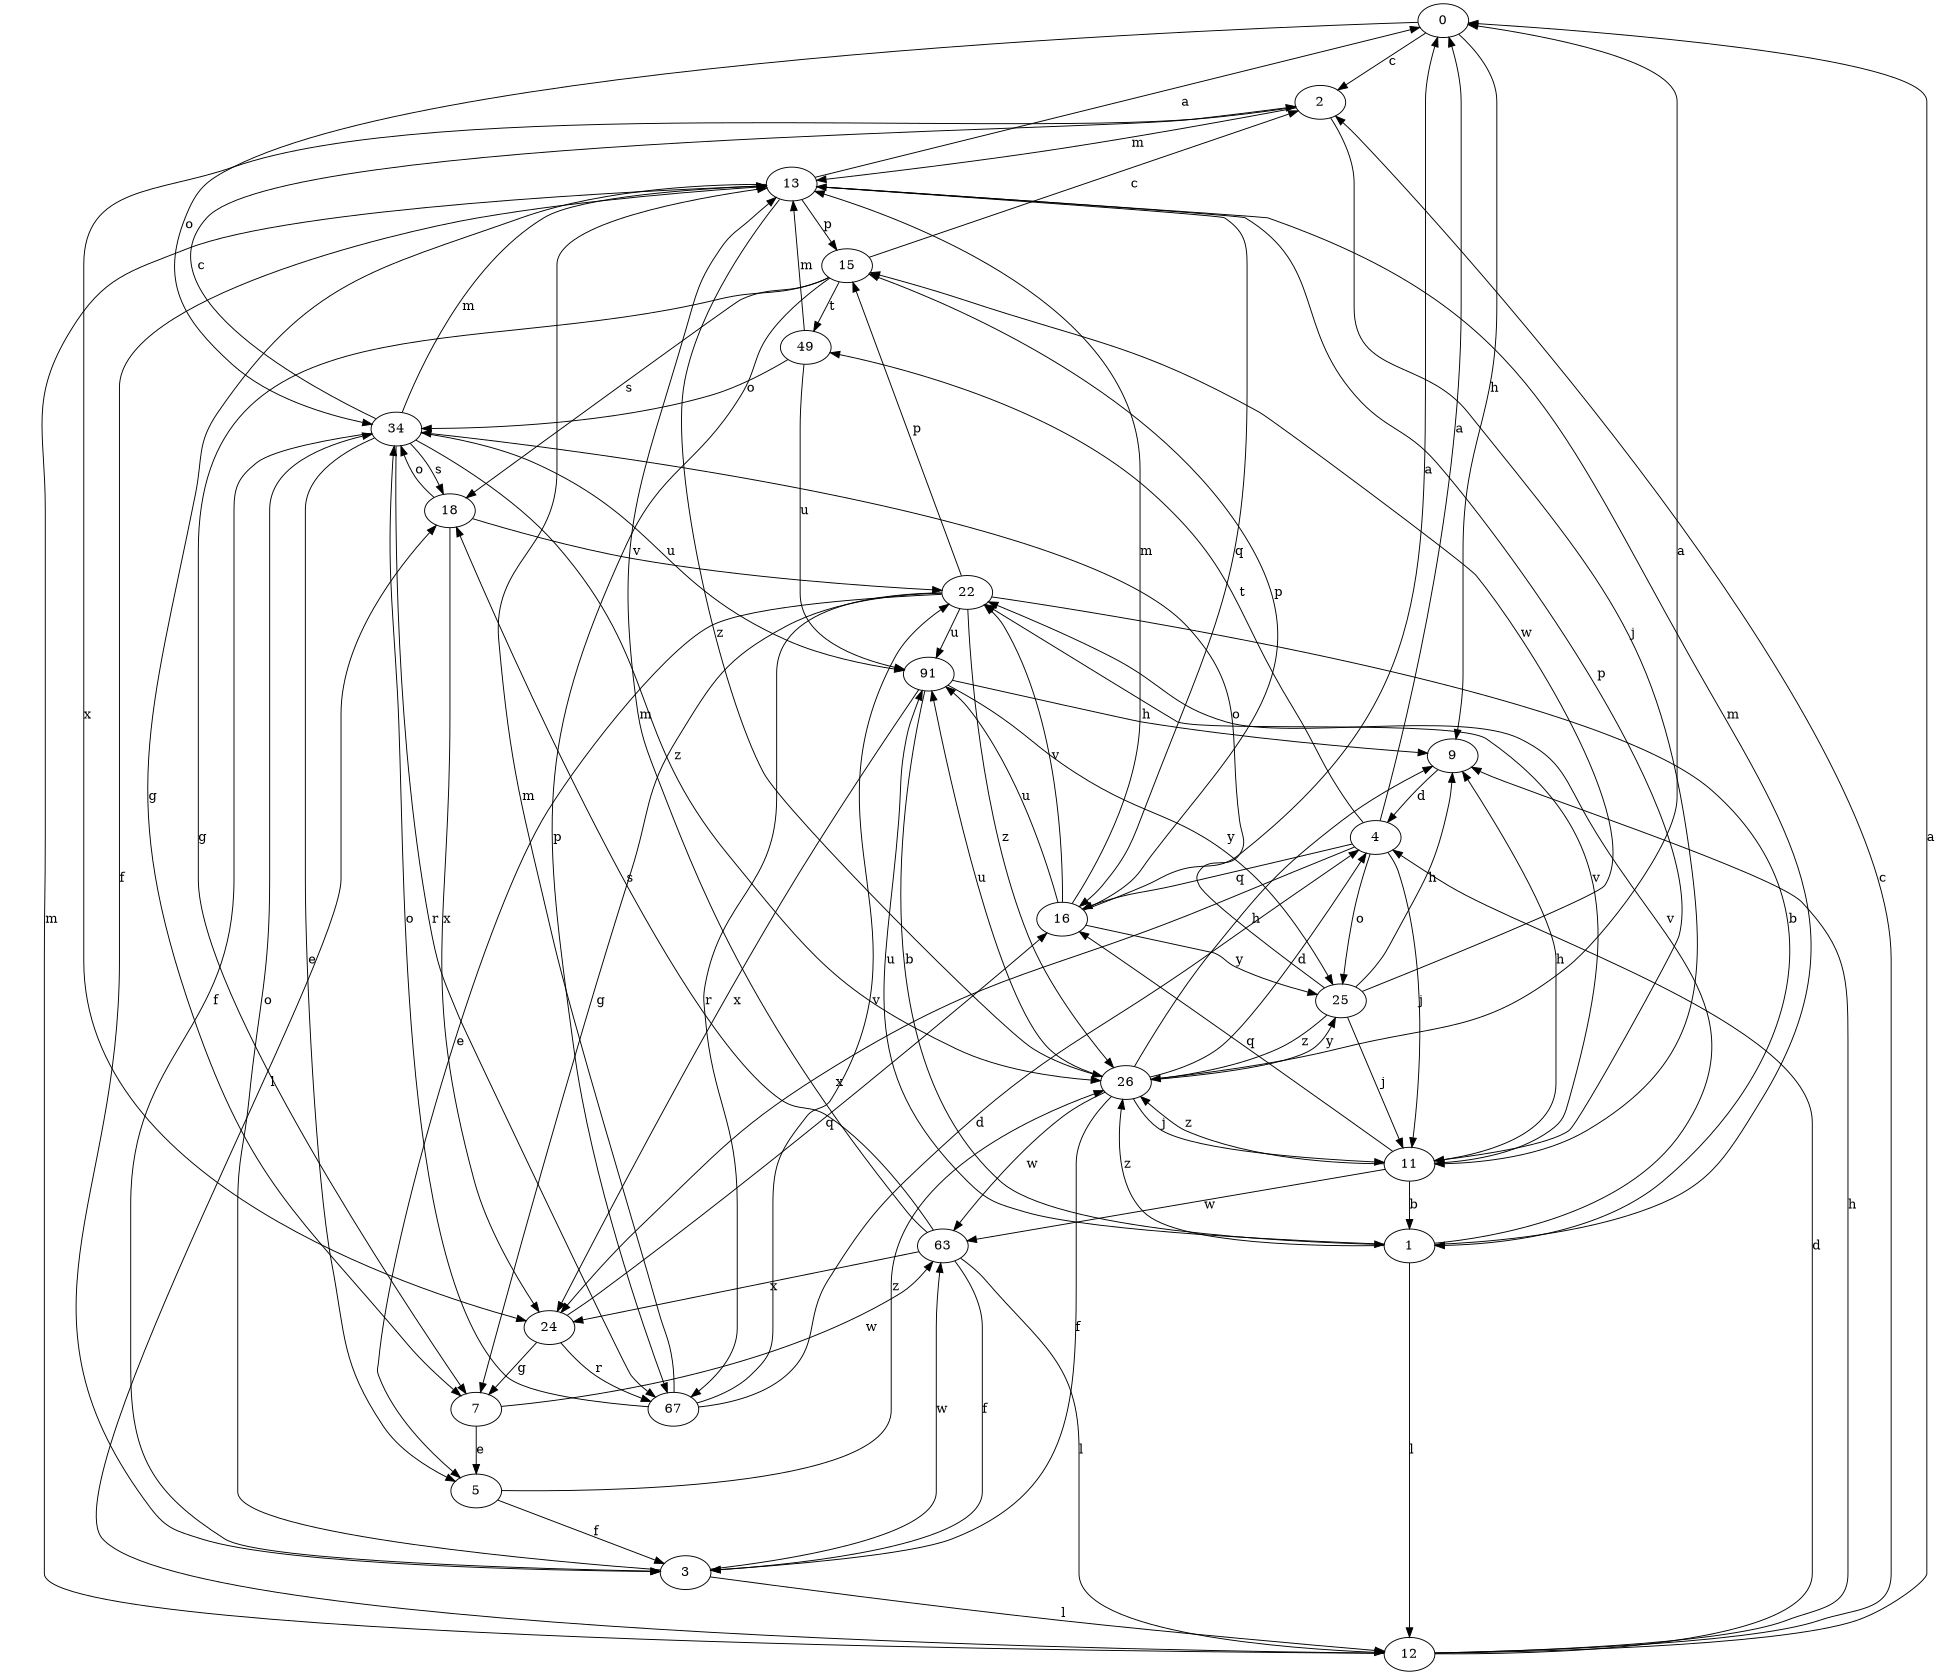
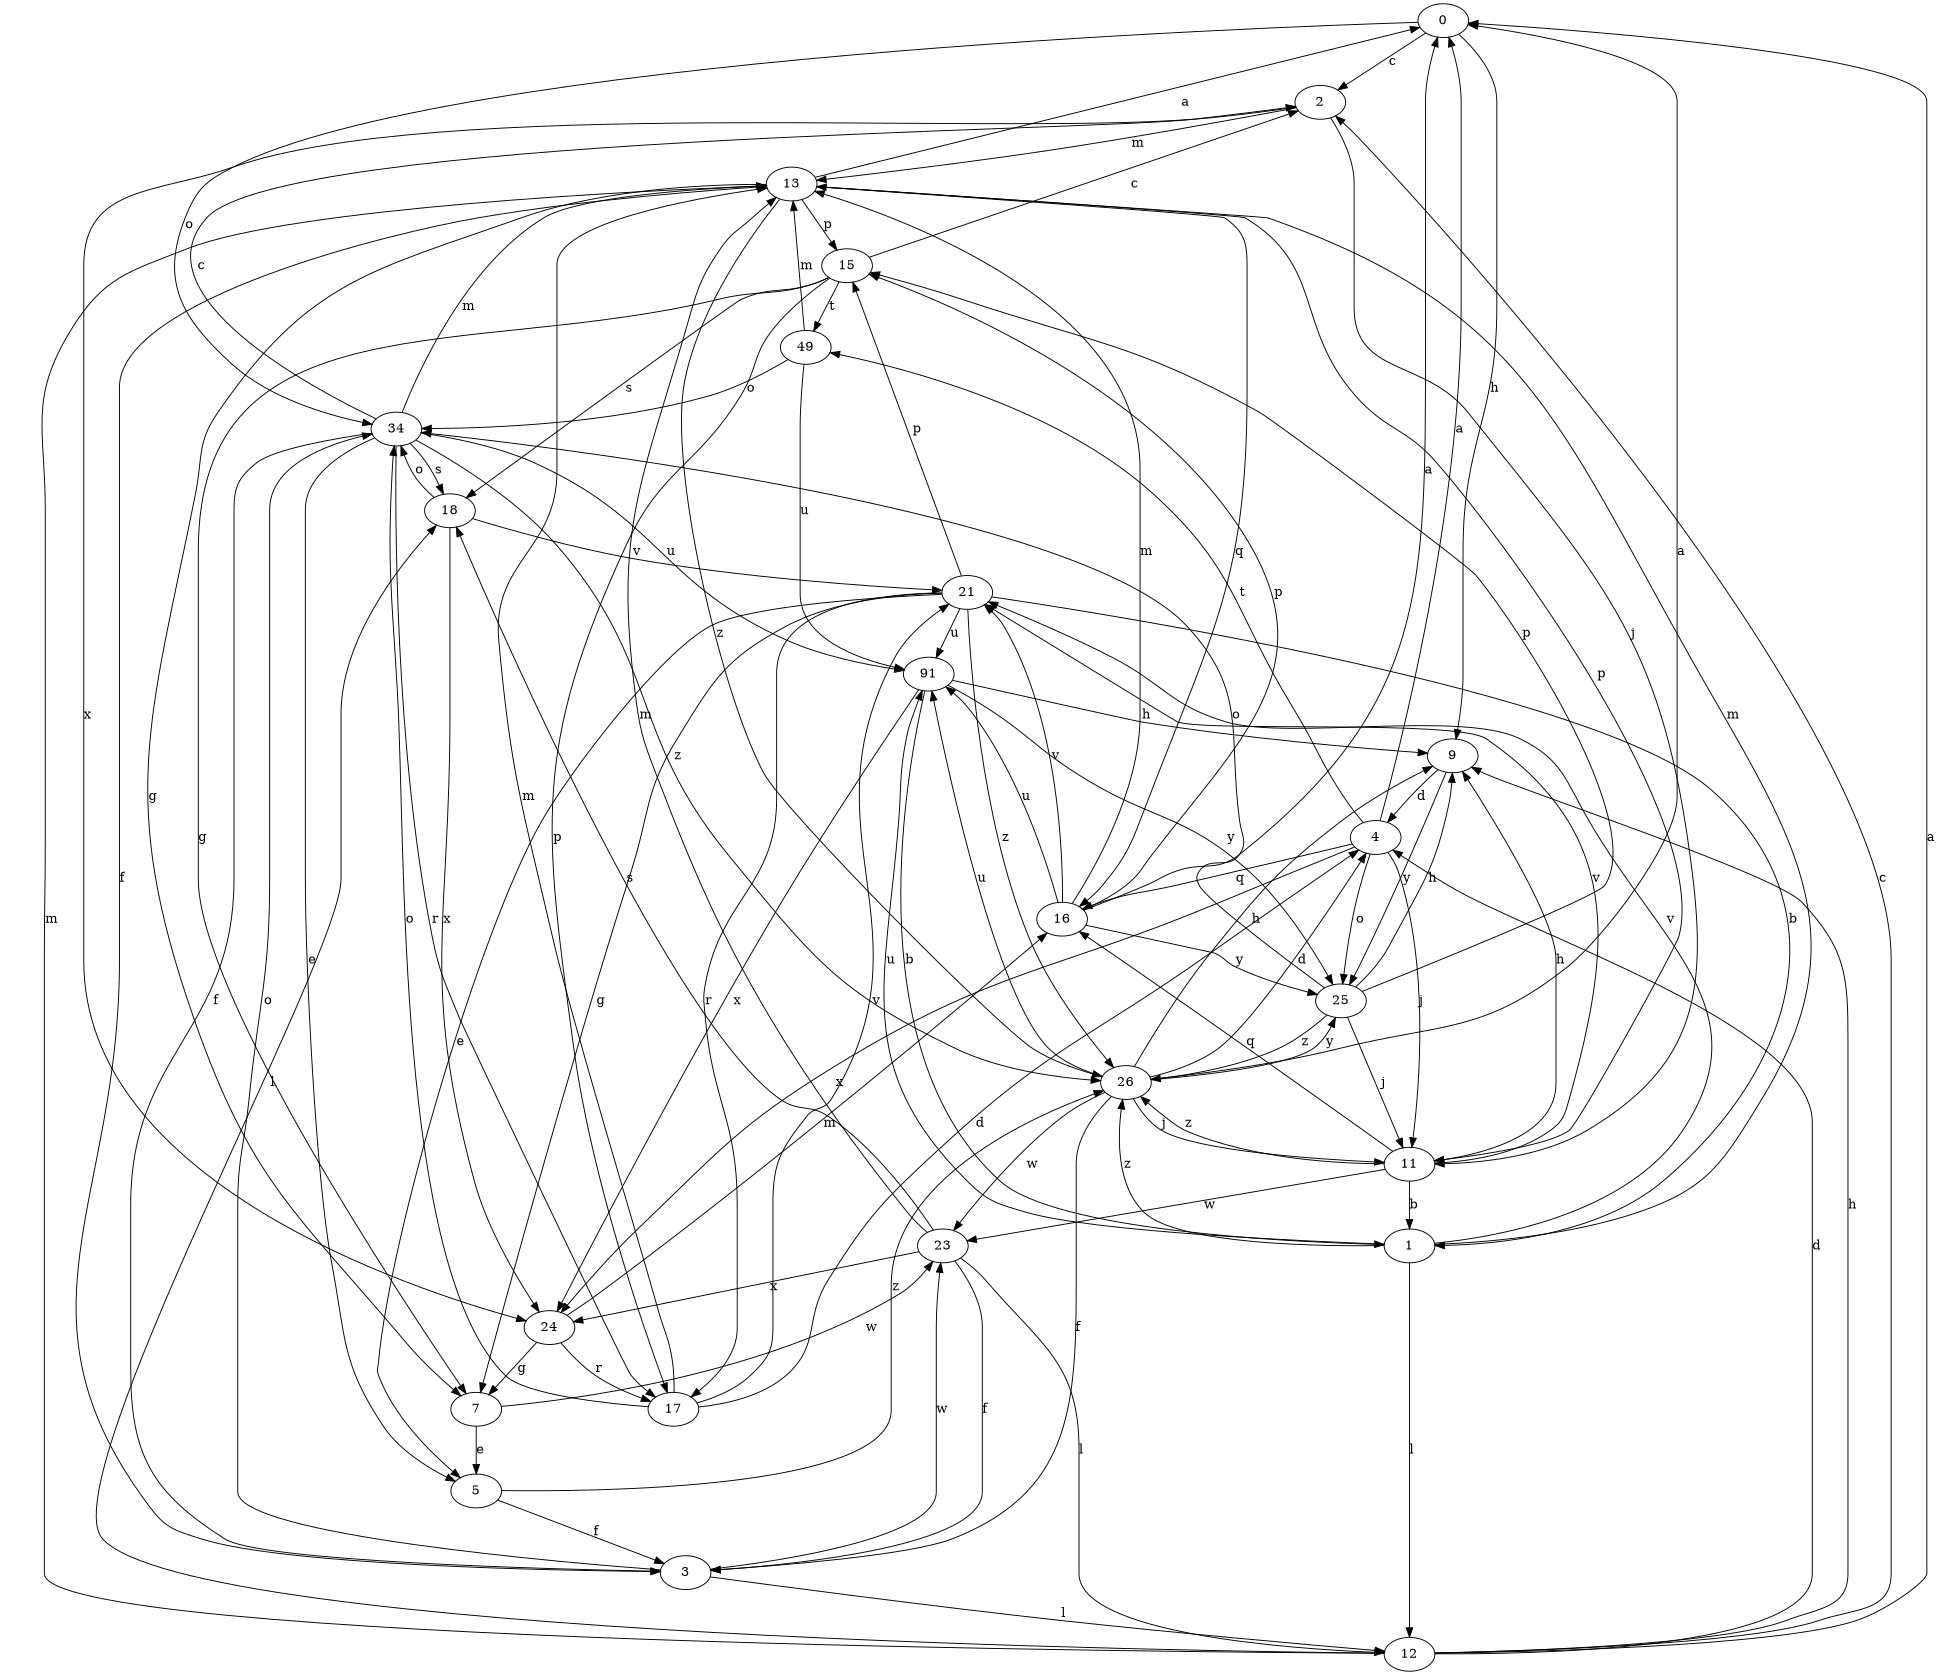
(967, 592) -> (967, 592)
(1527, 633) -> (1527, 633)
none -> (1404, 870)
(830, 1123) -> (830, 1123)
(943, 1246) -> (943, 1246)
(673, 1409) -> (673, 1409)
